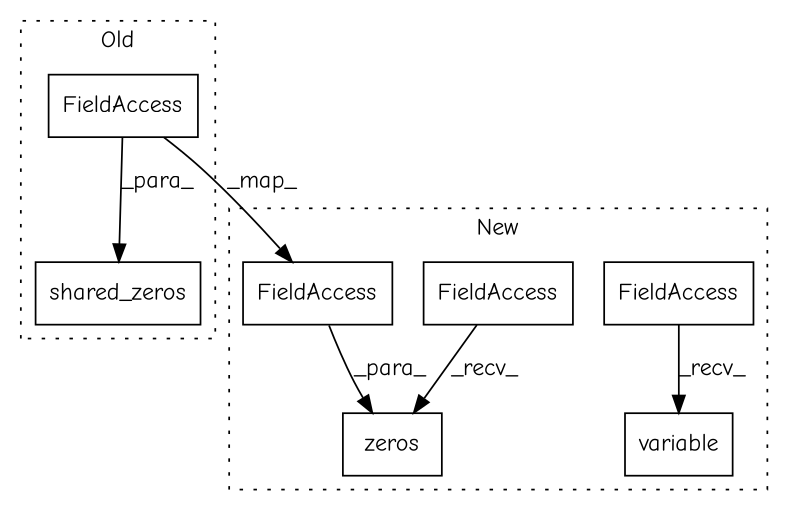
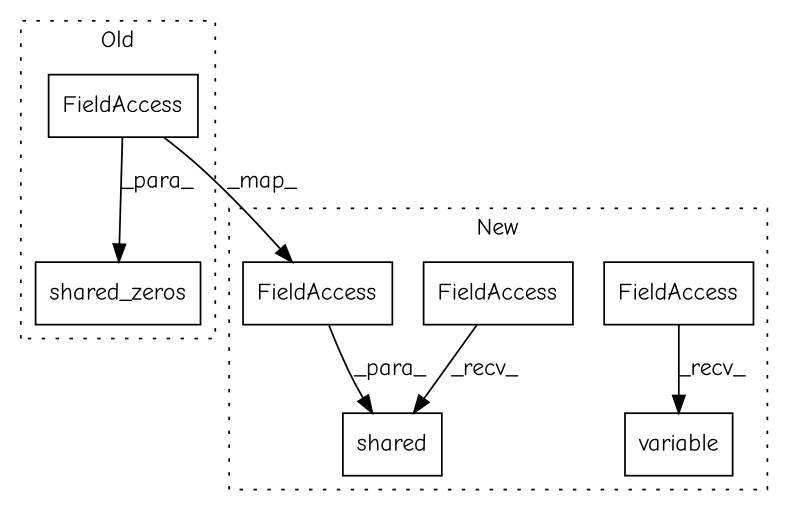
(392, 444) -> (392, 444)
